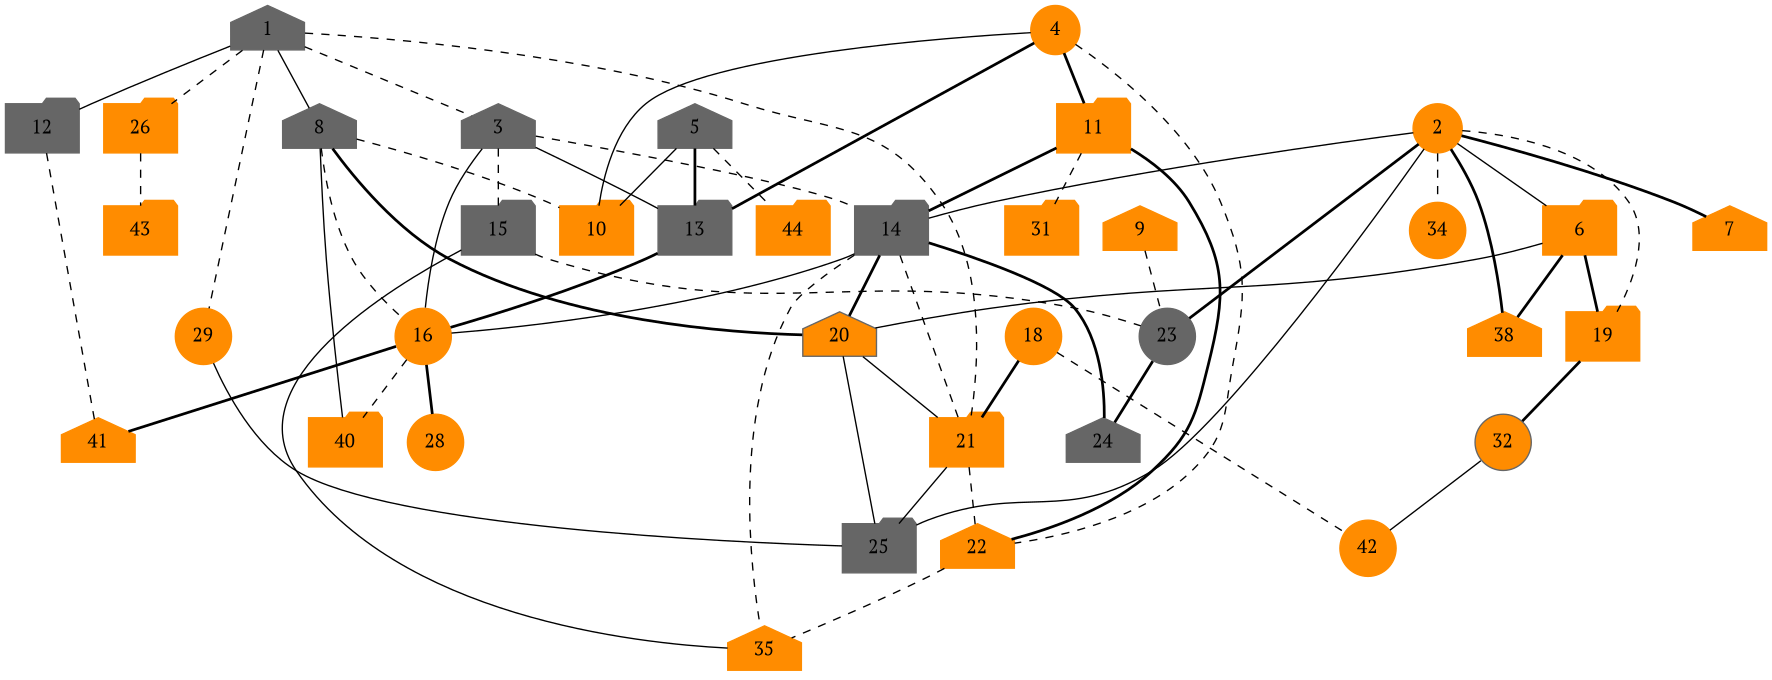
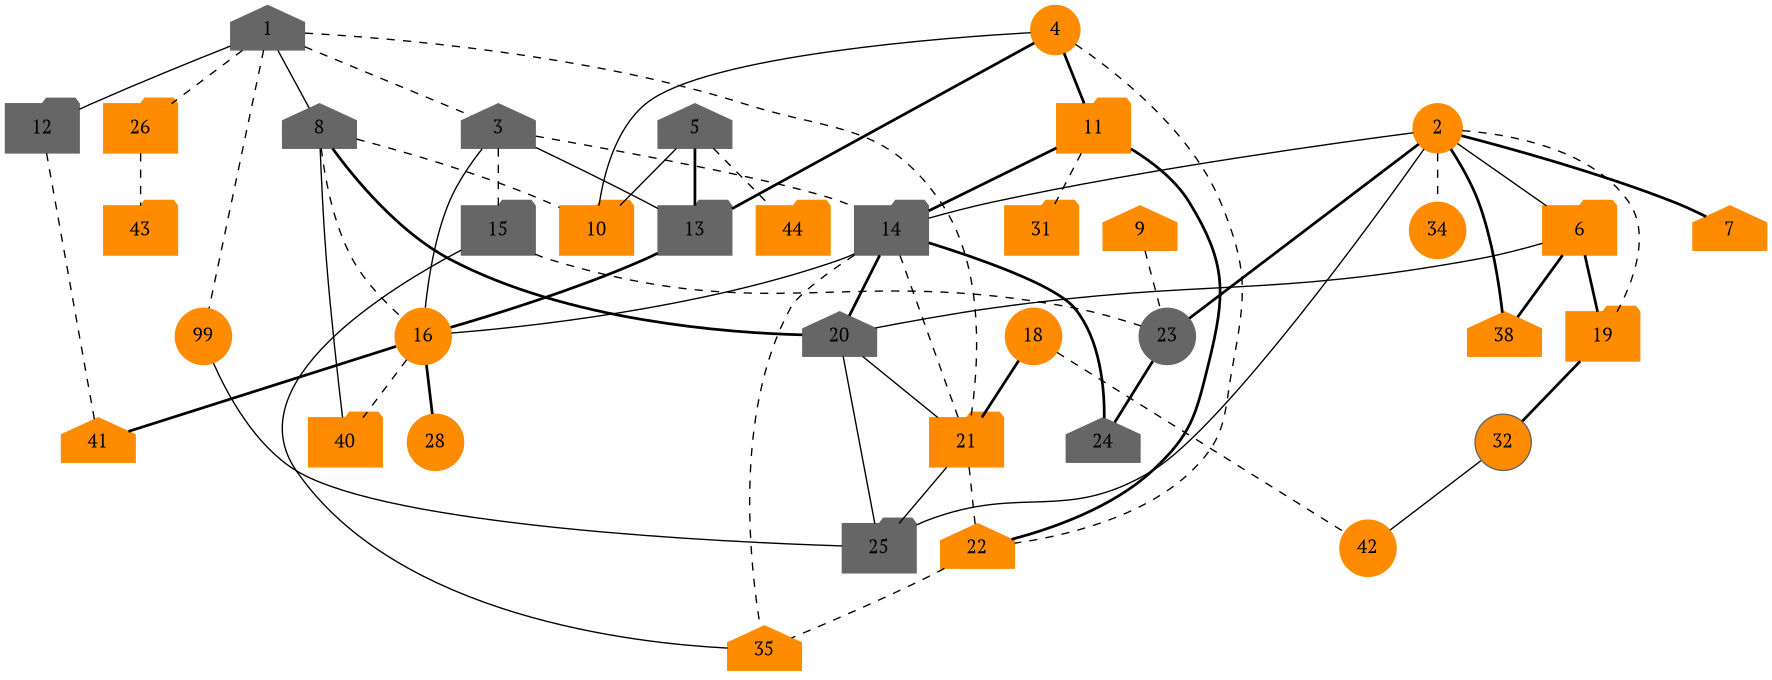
(203, 336) -> (203, 336)
(840, 336) -> (840, 336)
